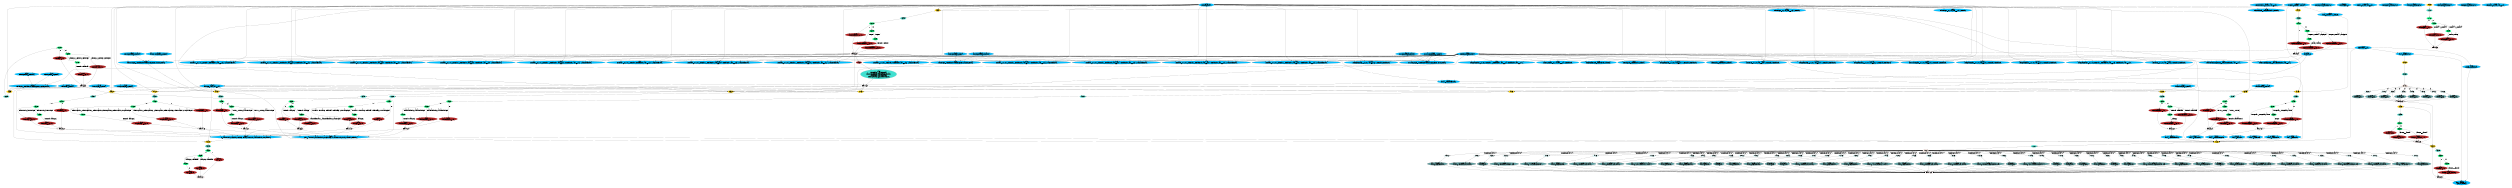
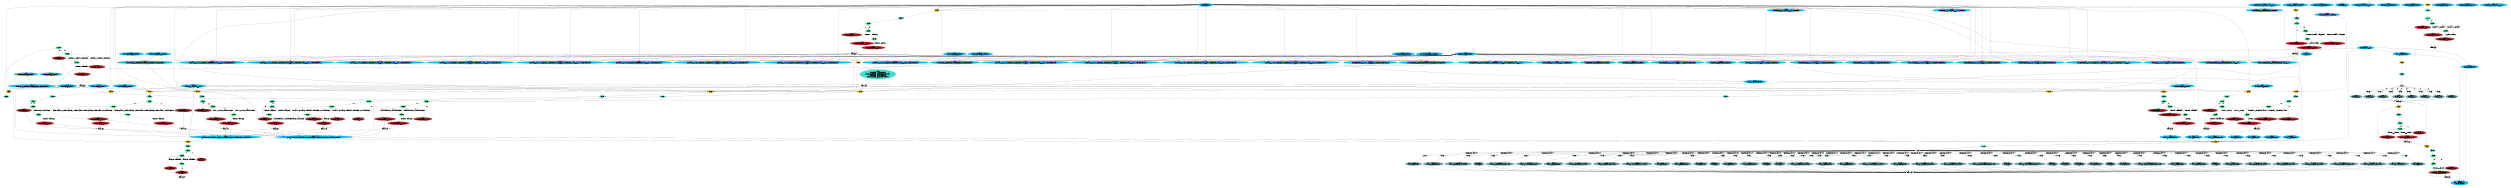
(877, 35) -> (875, 35)
(859, 62) -> (858, 62)
(20, 108) -> none
none -> (2418, 164)
